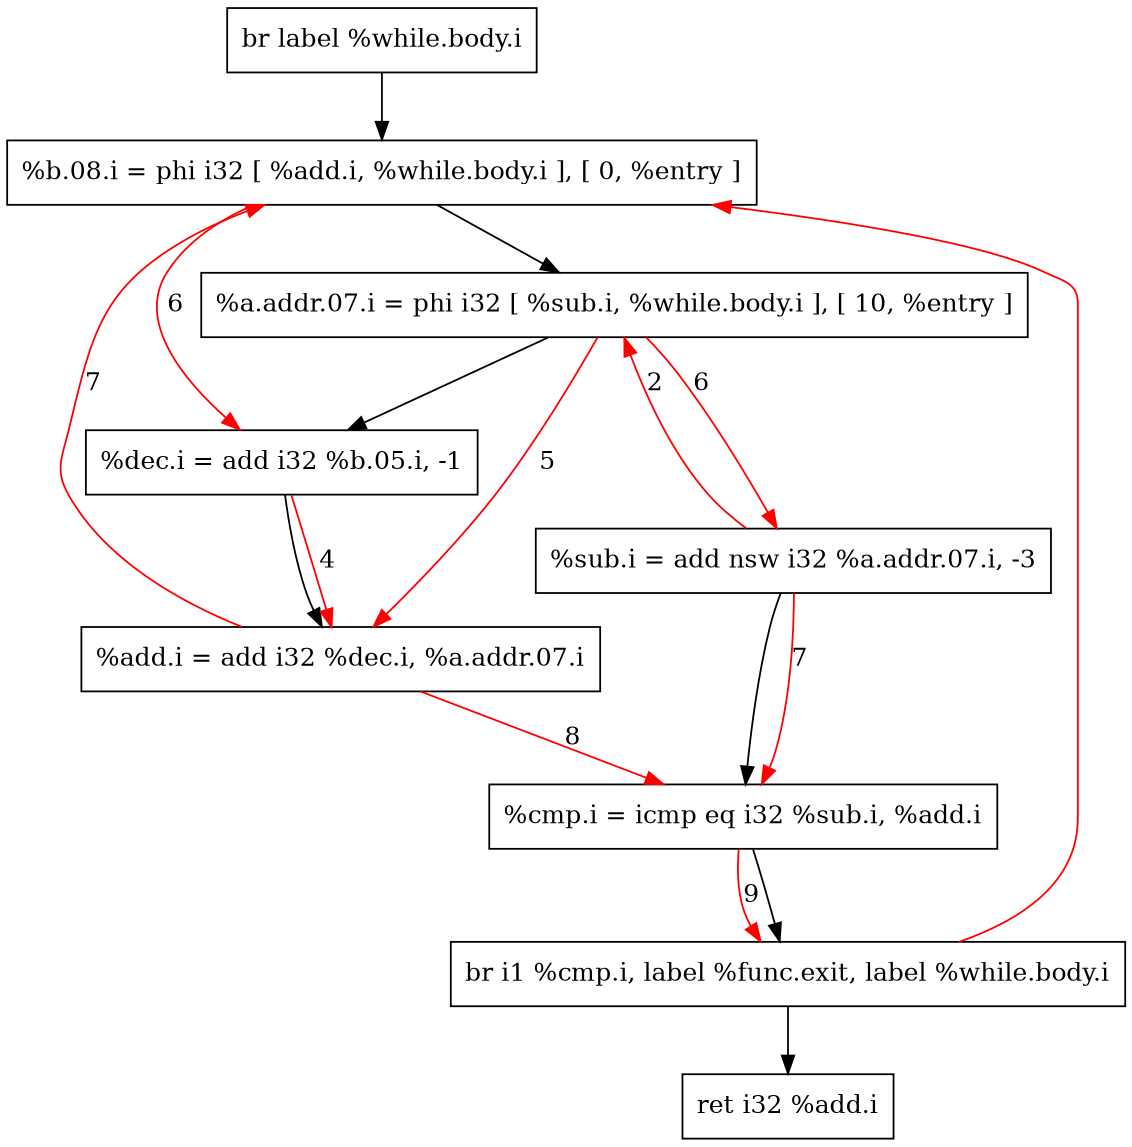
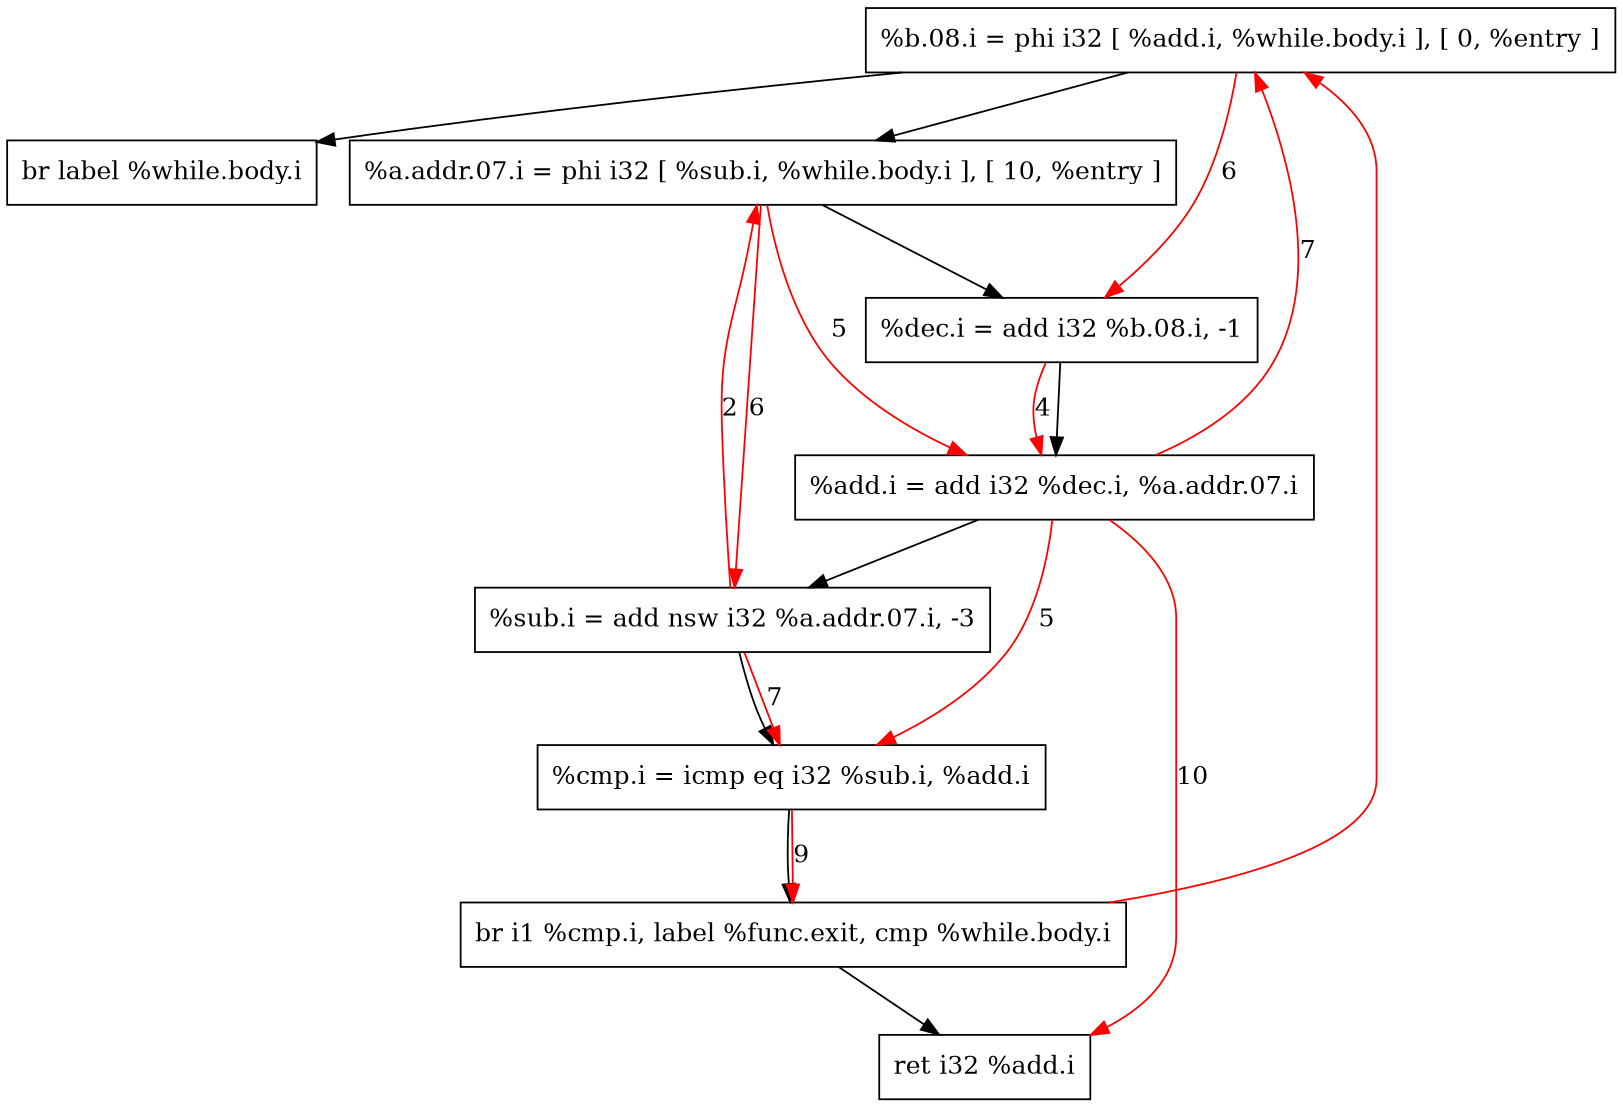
(382, 97) -> (618, 103)
(282, 462) -> (1062, 330)
none -> (902, 550)
(573, 738) -> (1047, 620)
none -> (1176, 776)
(788, 974) -> (793, 935)
